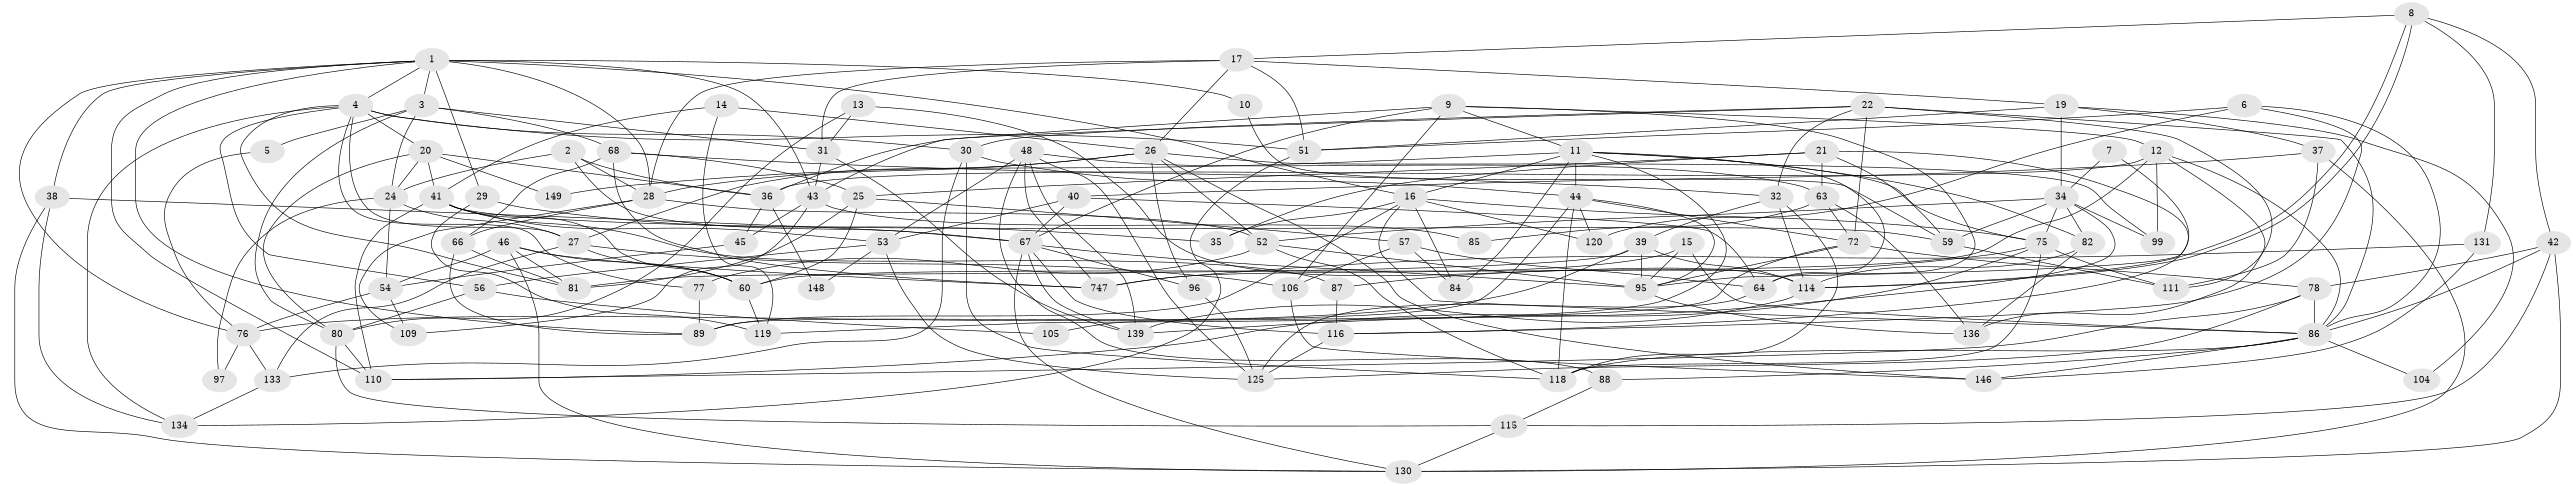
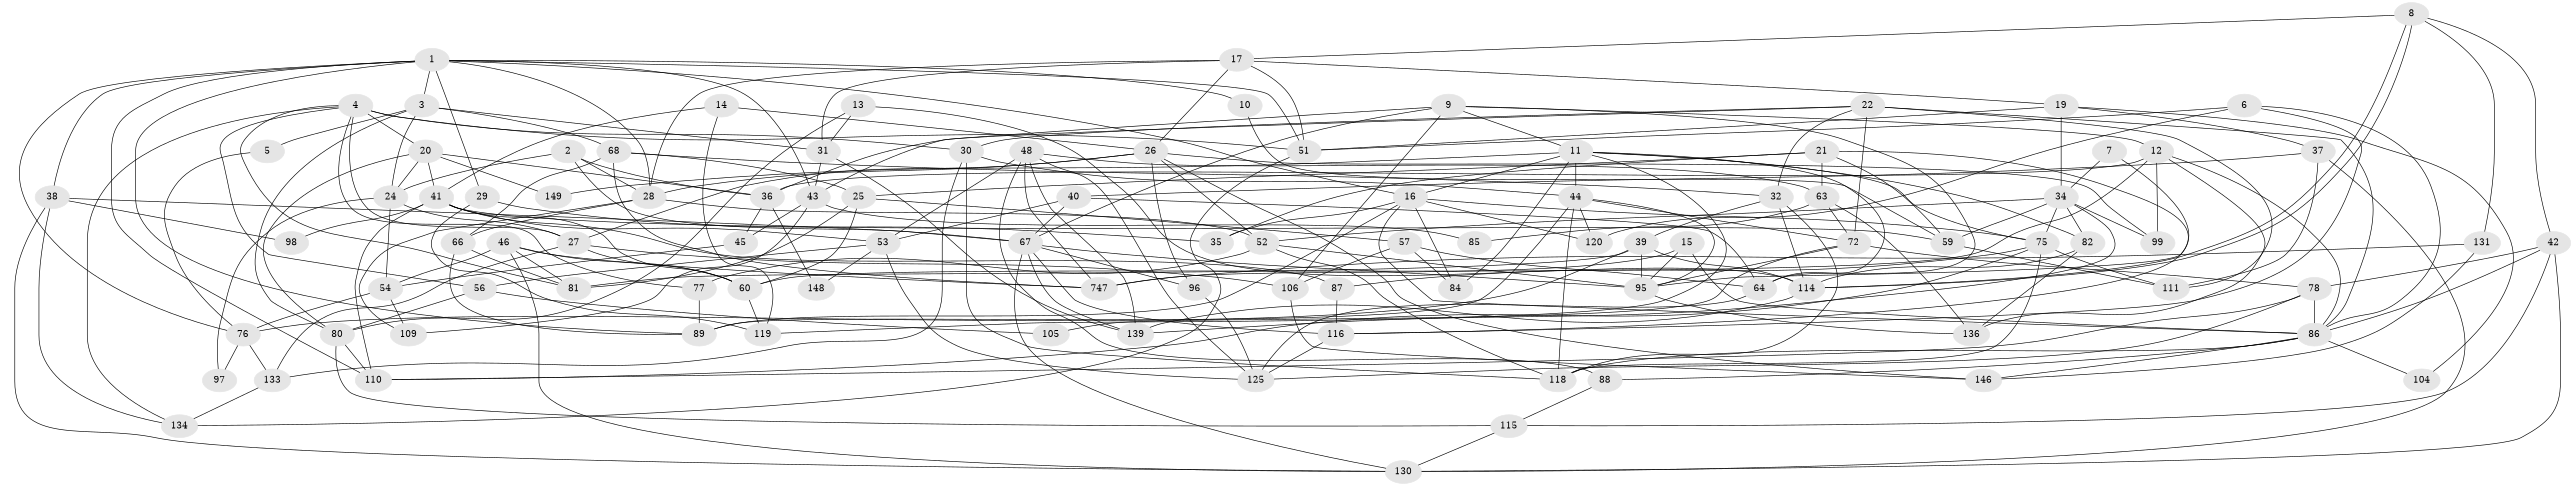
(394, 83) -> (887, 70)
none -> (291, 243)
